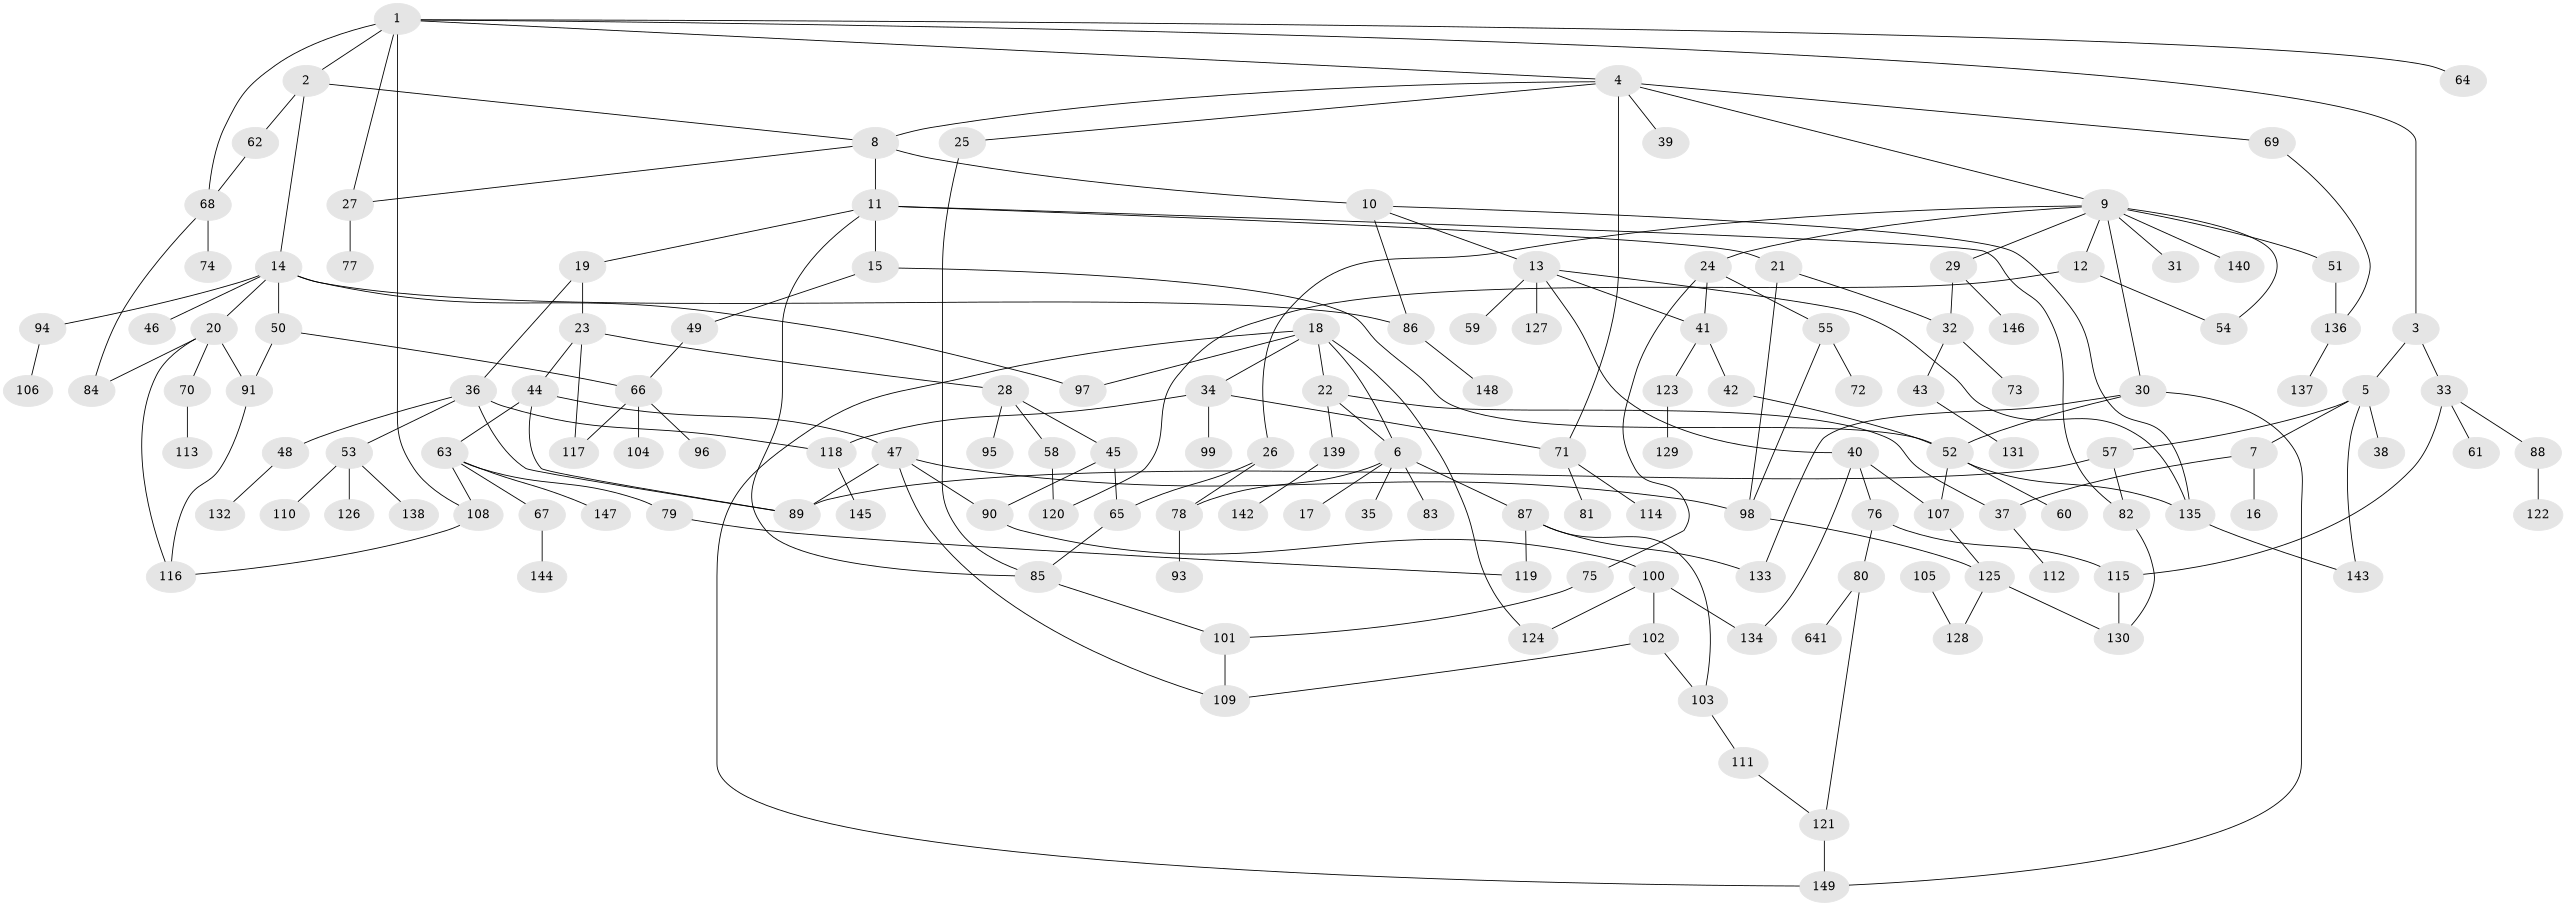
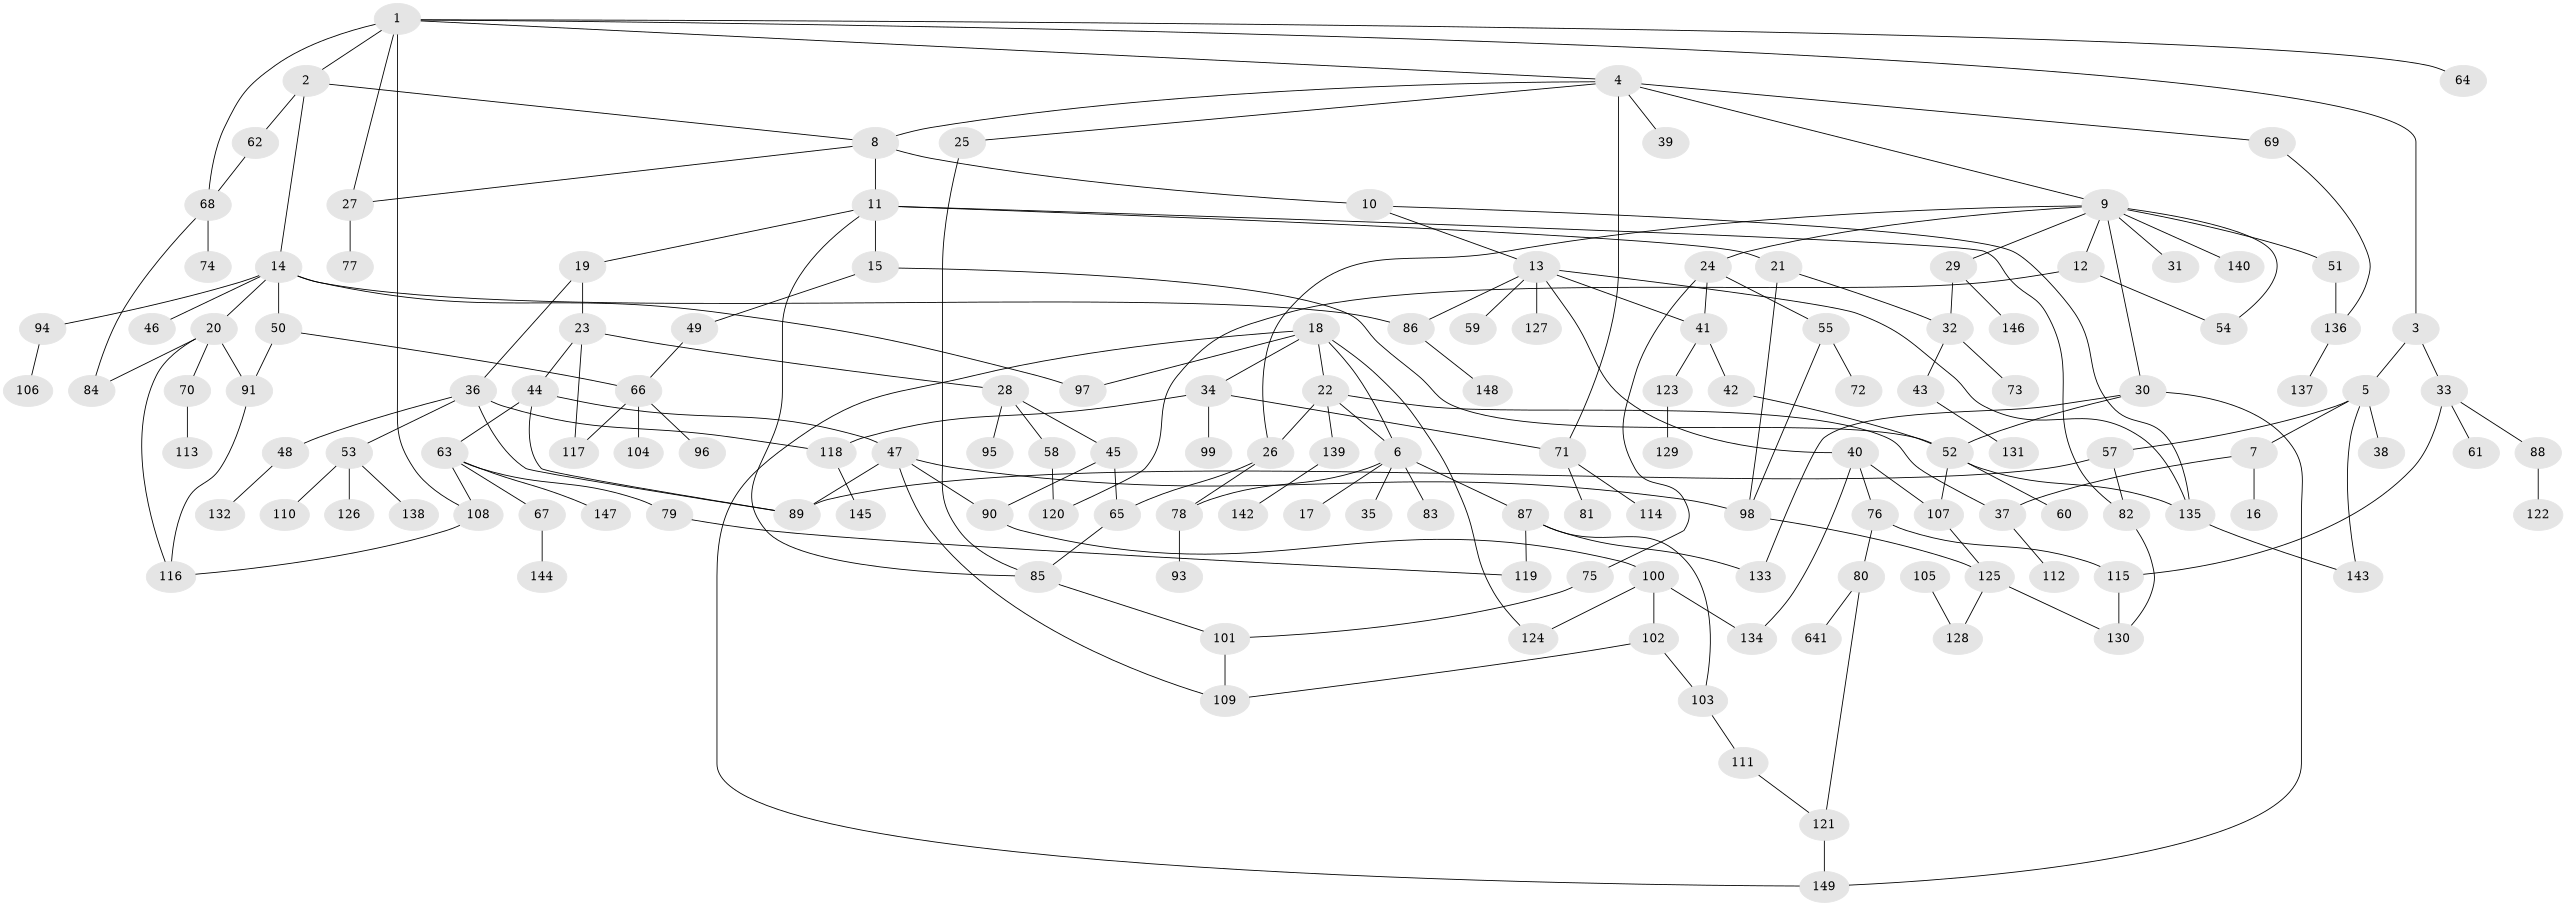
(1390, 267) -> (1474, 298)
none -> (1298, 422)
